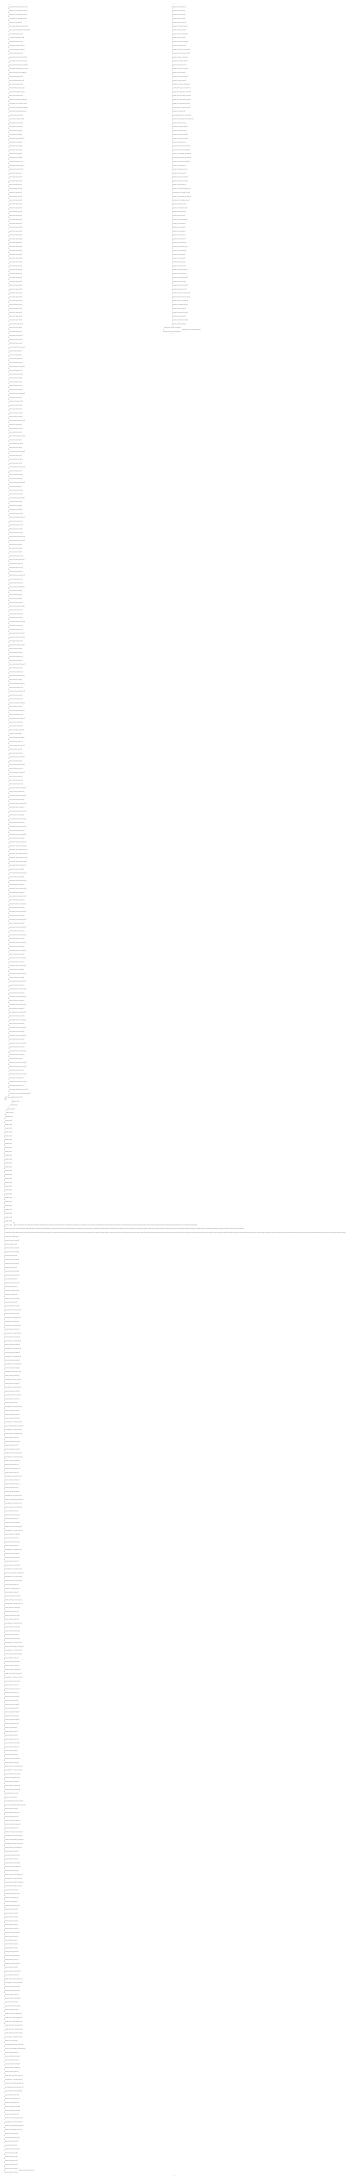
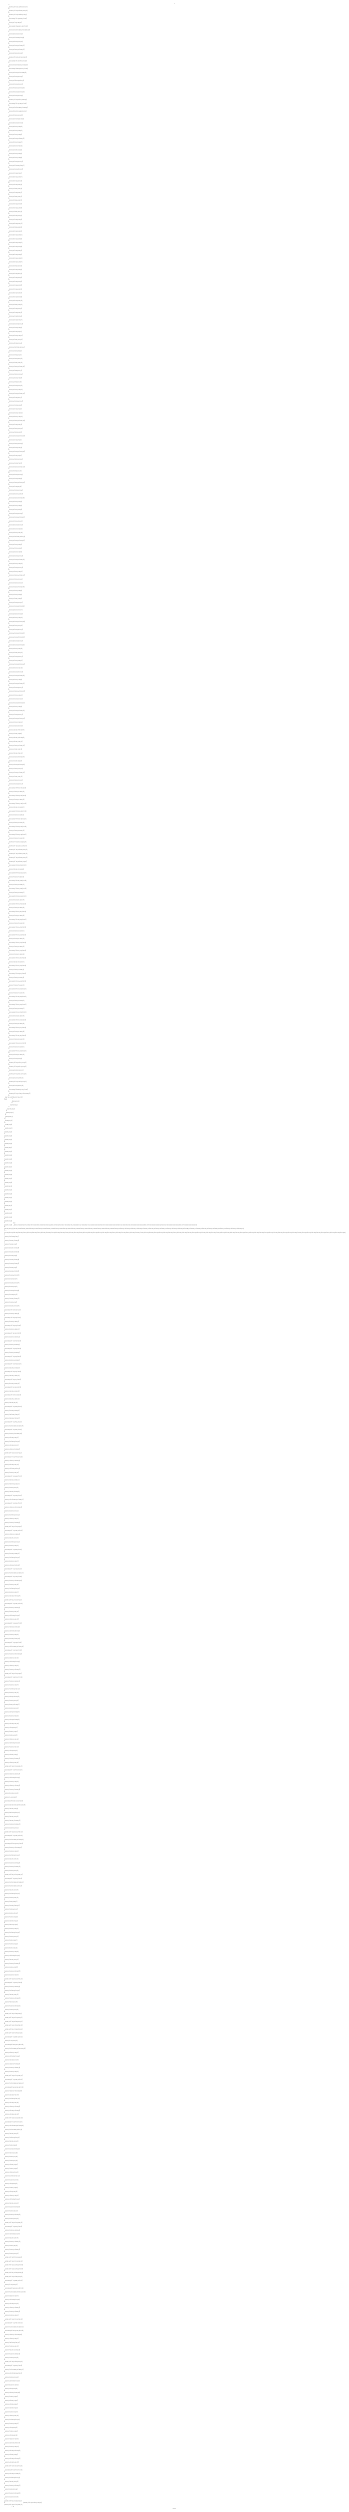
(18, 2168) -> (5, 2176)
